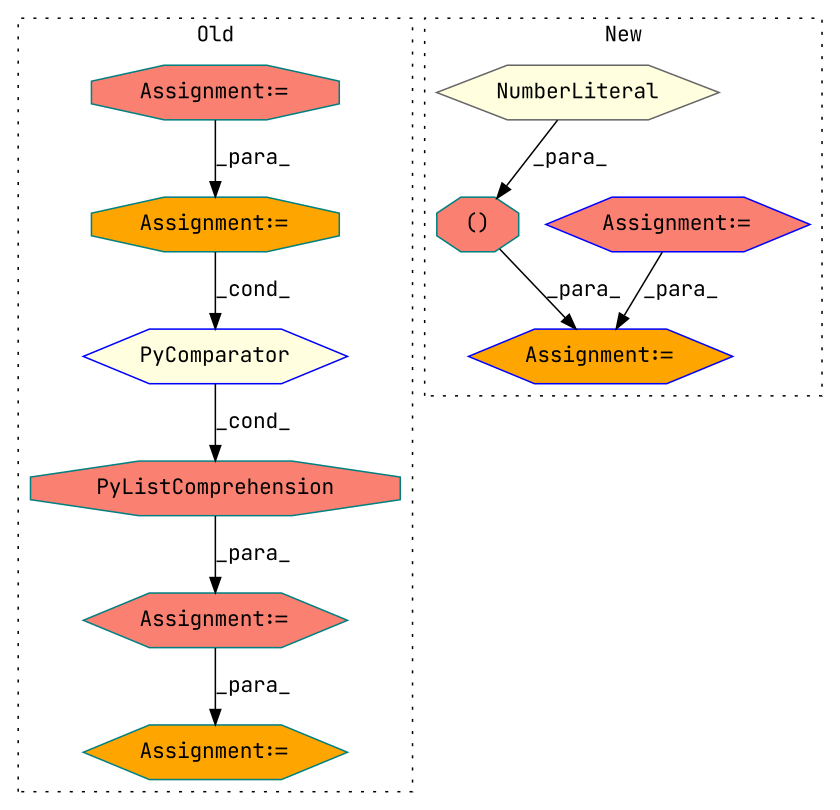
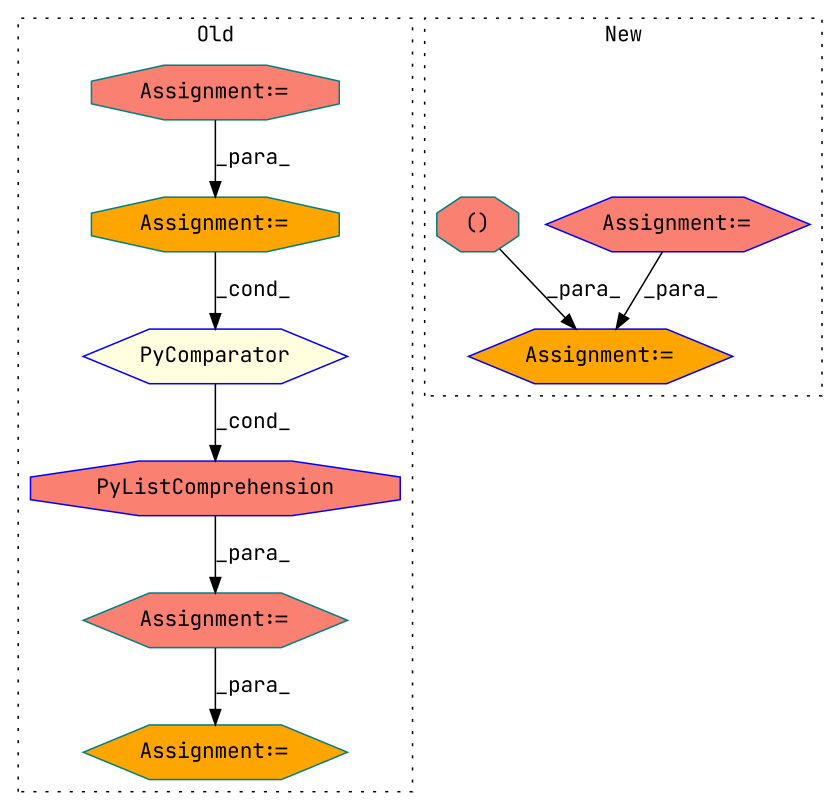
(578, 93) -> none
(215, 488) -> (215, 488)
